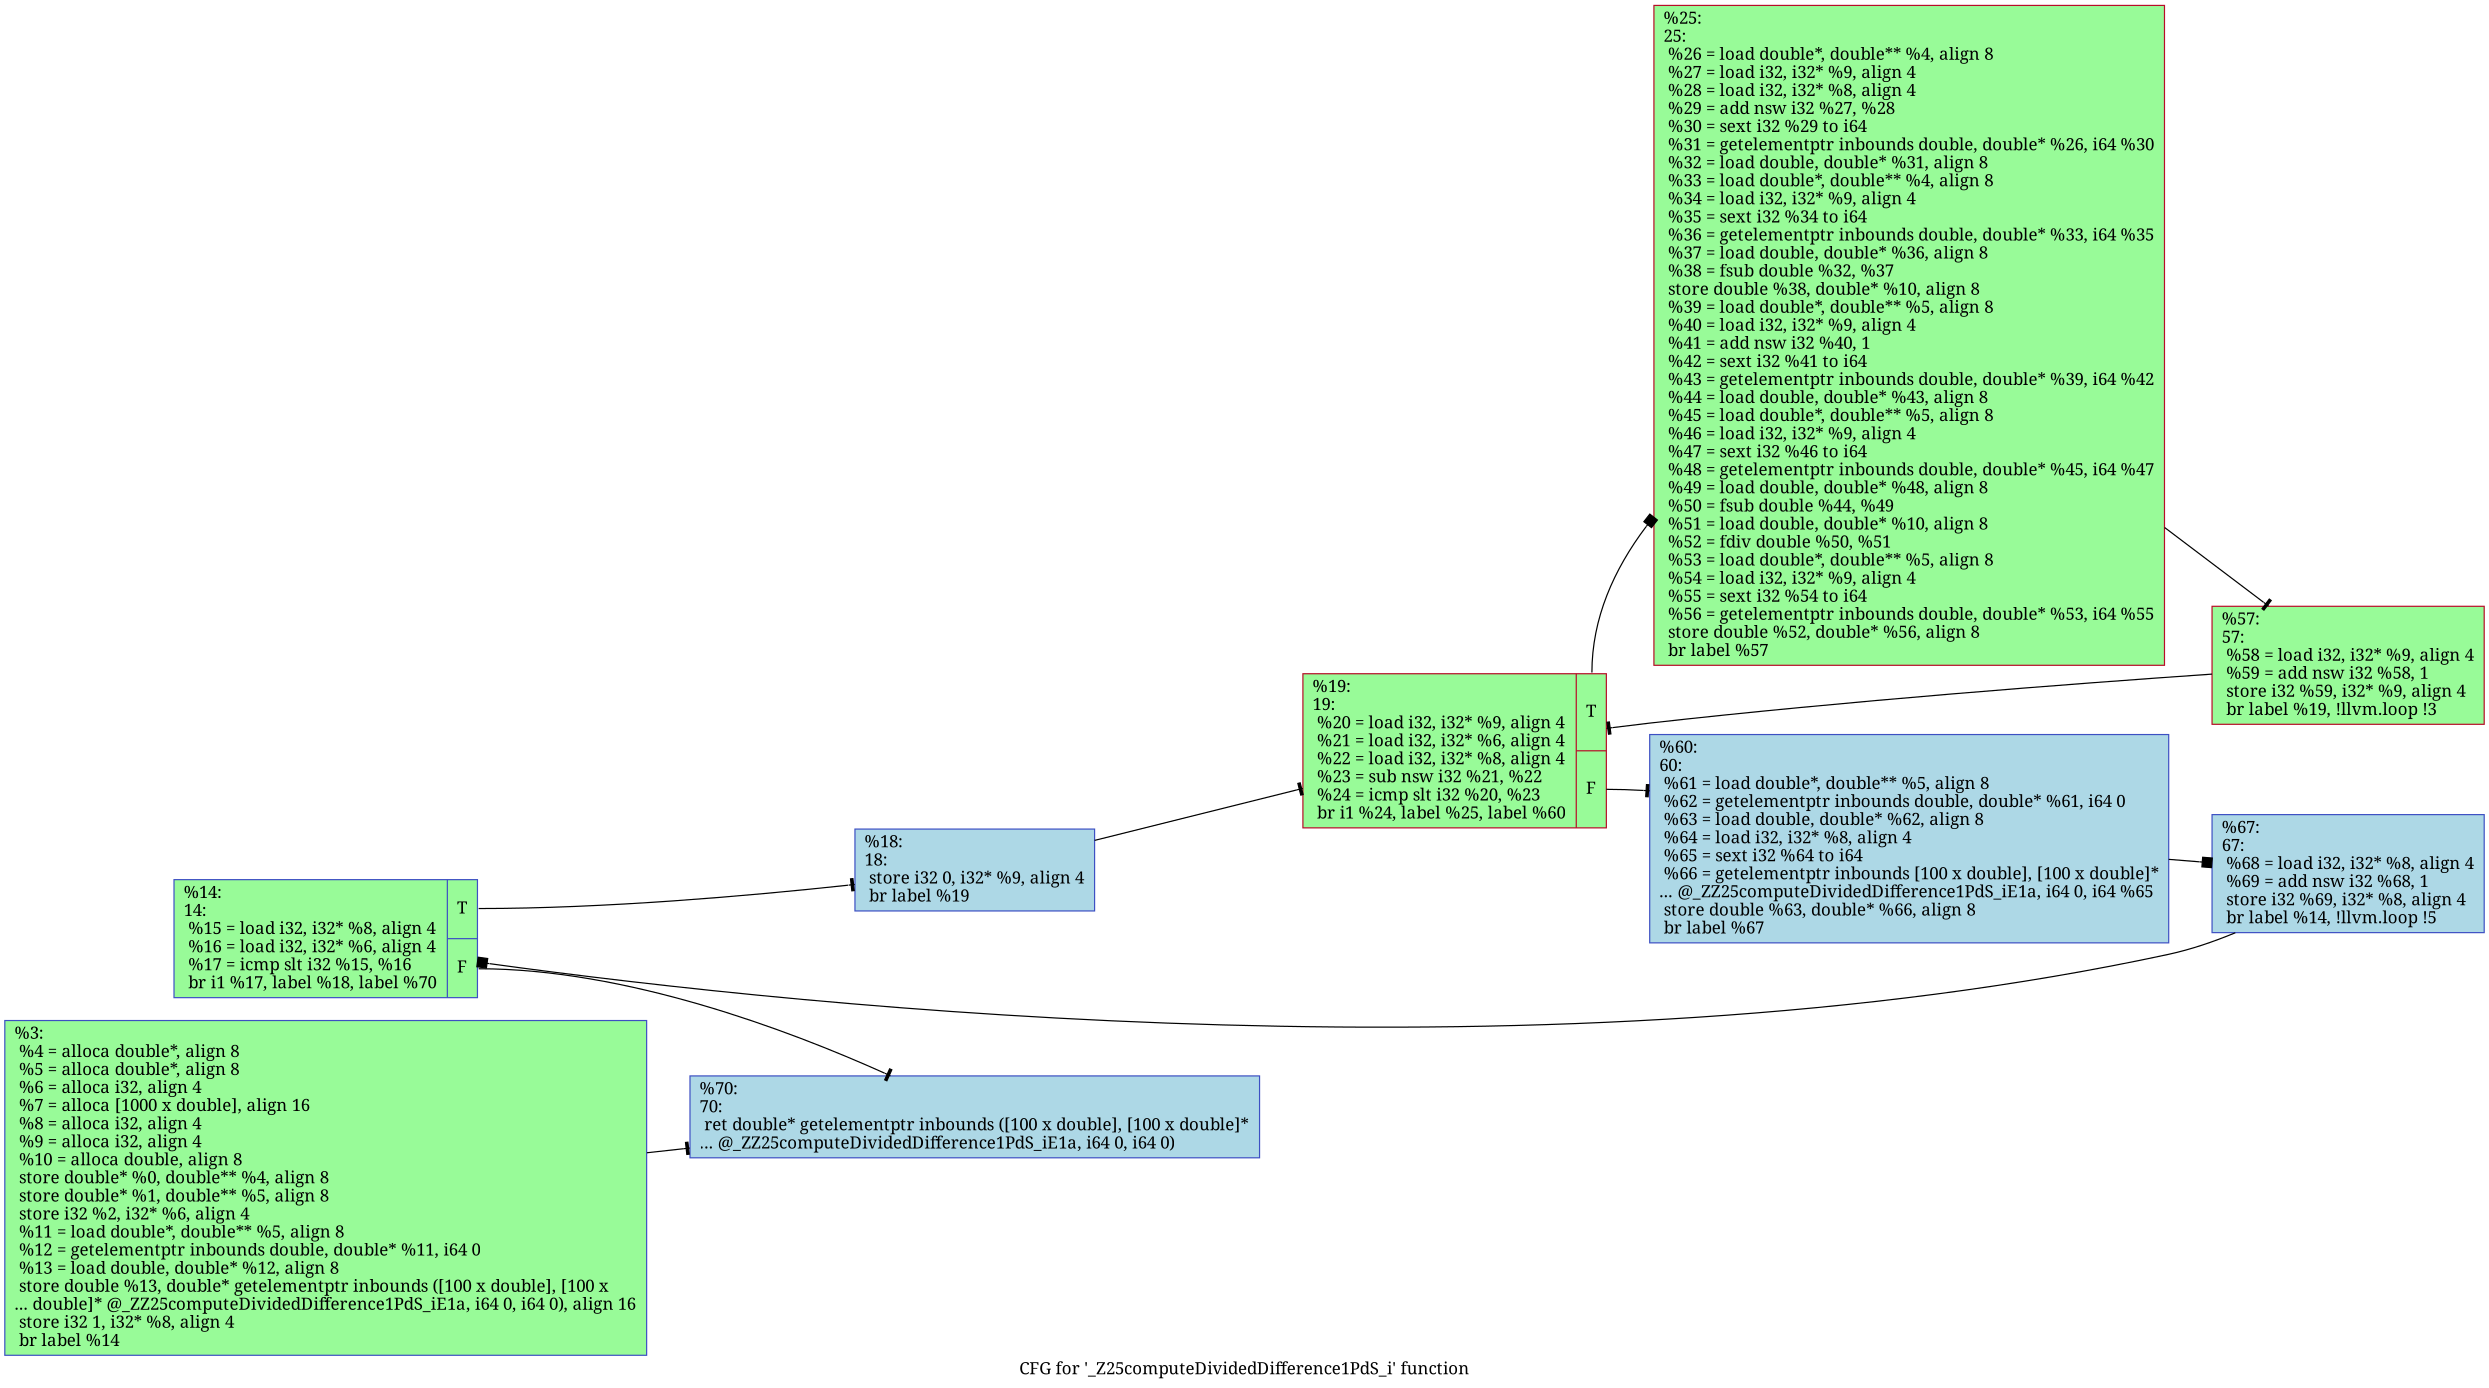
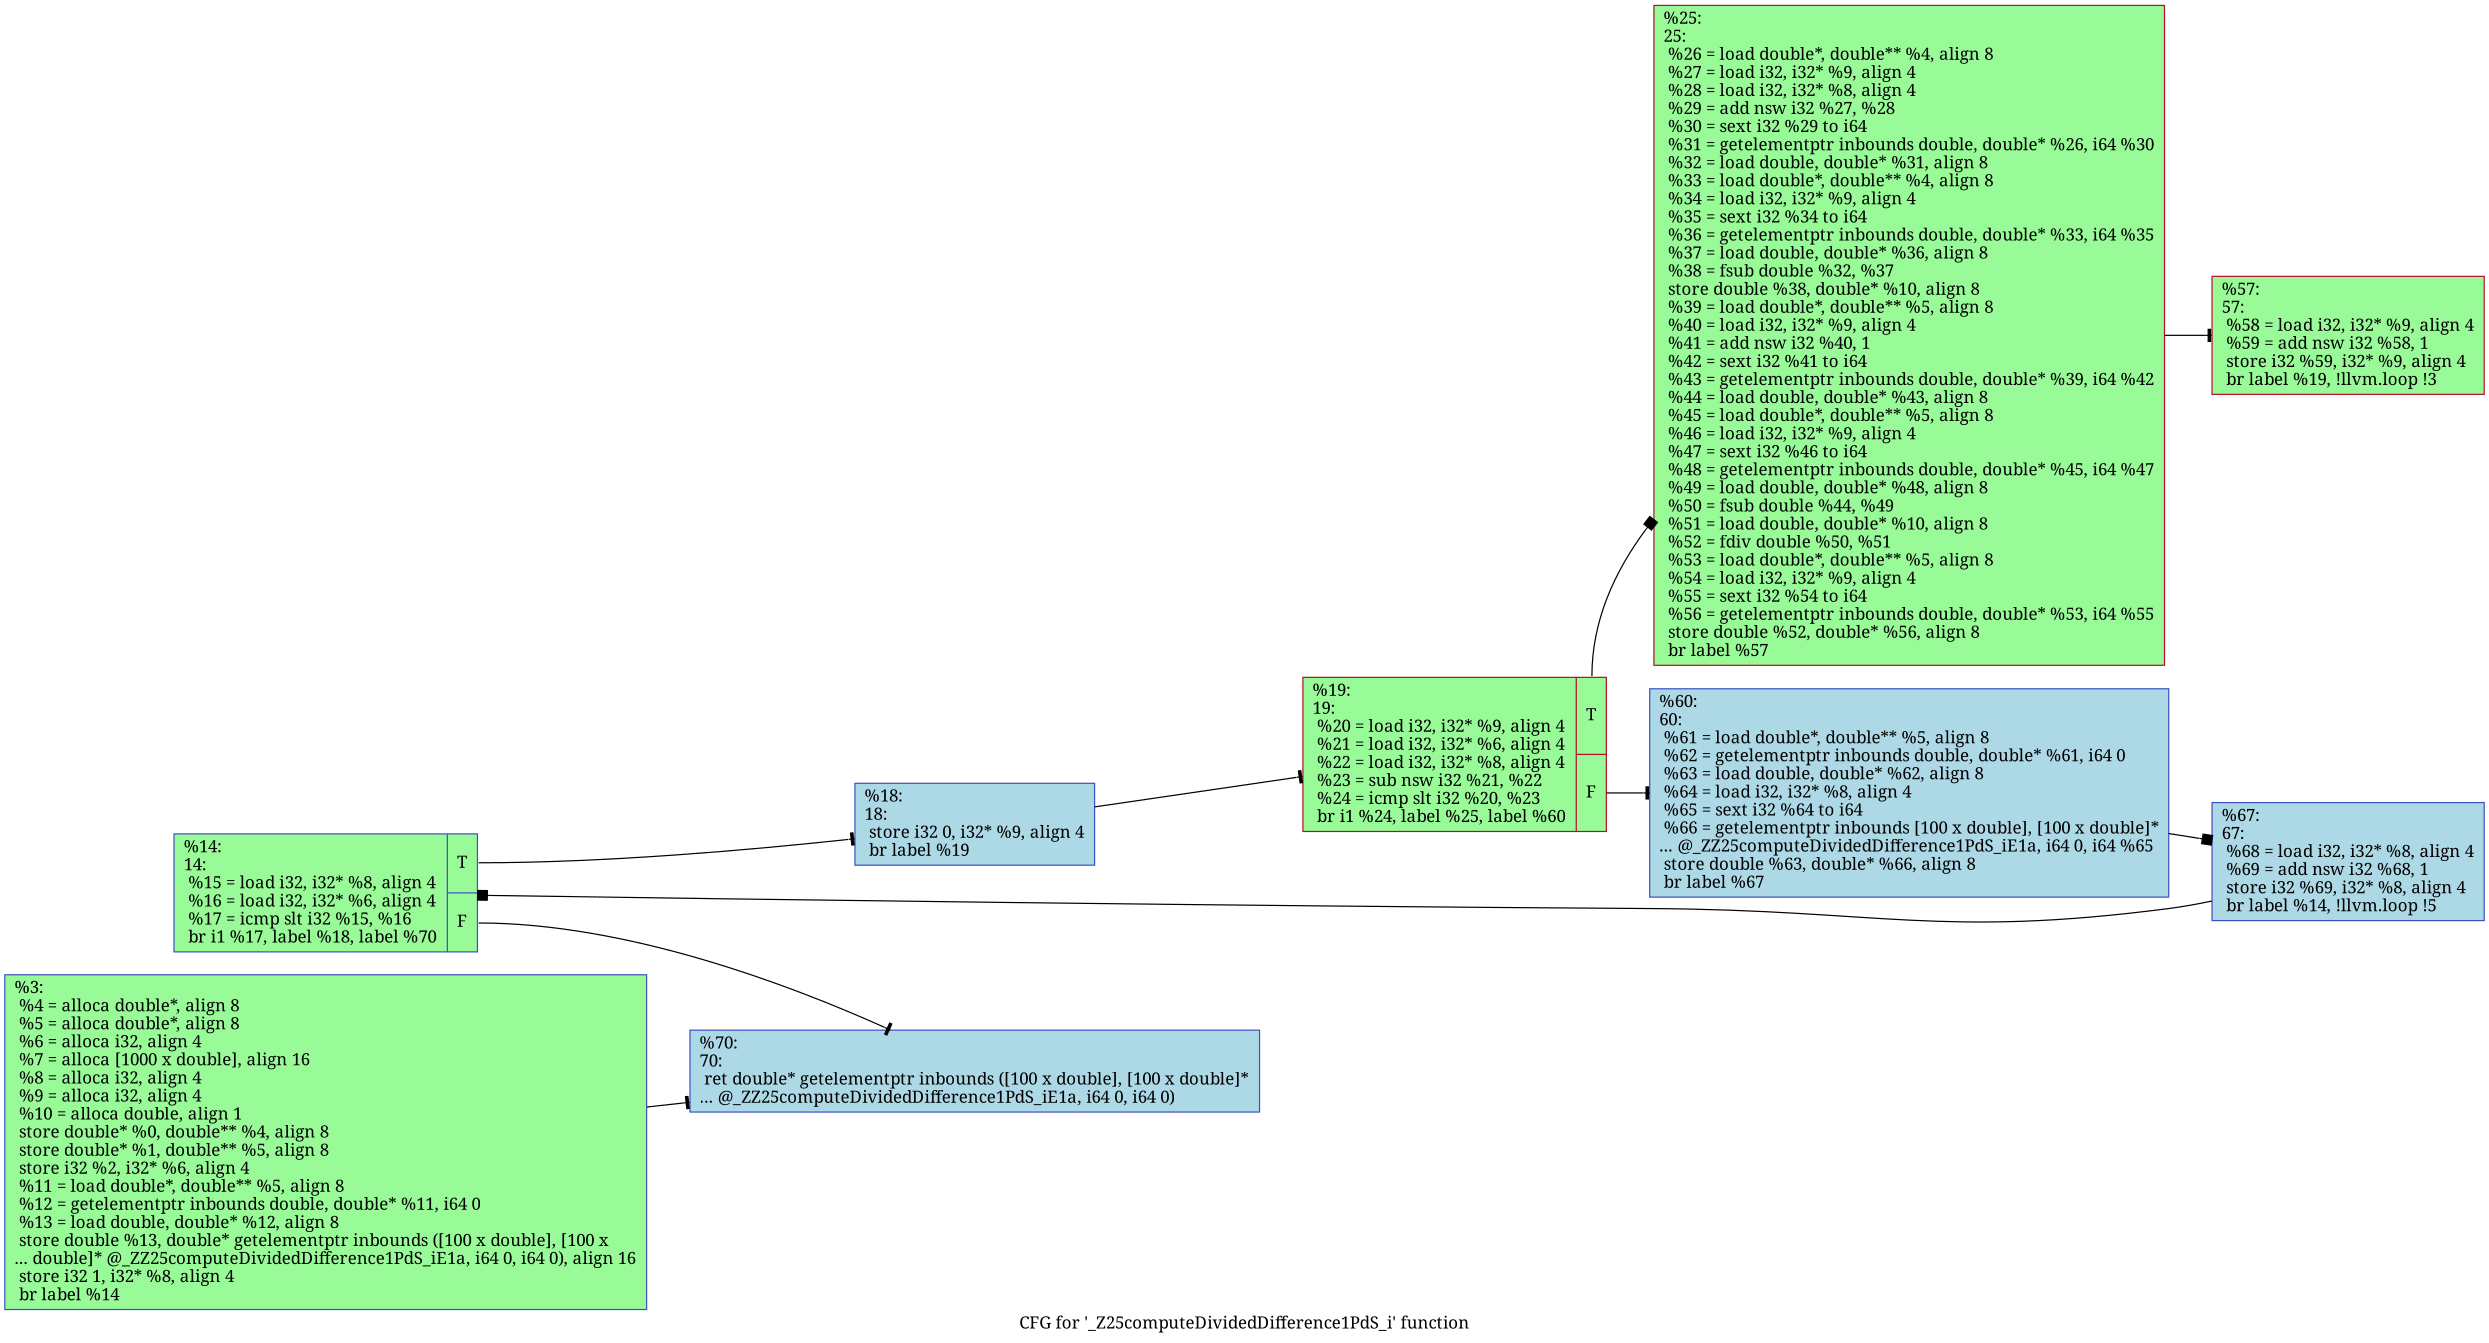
(1912, 697) -> none
(129, 1160) -> (129, 1114)
